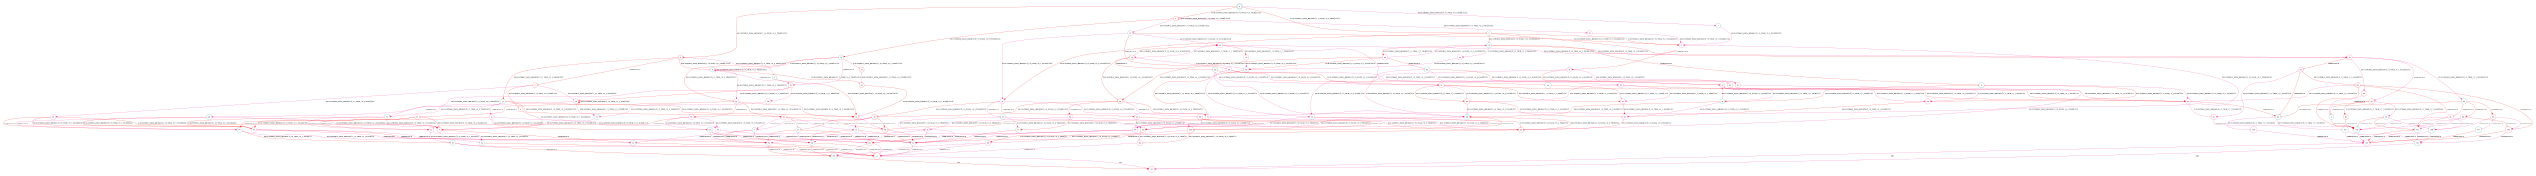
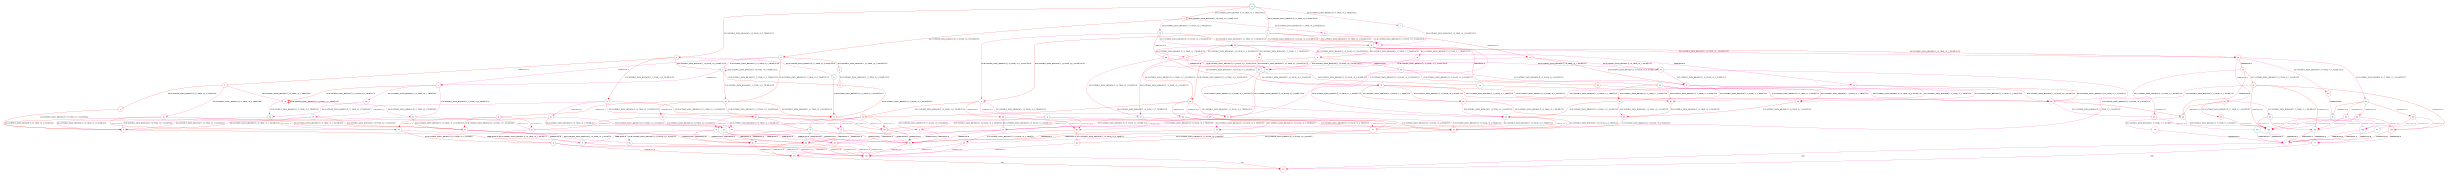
(1722, 94) -> (1673, 77)
(902, 140) -> none
